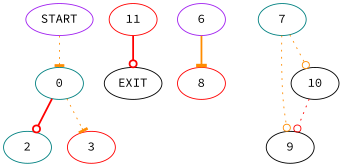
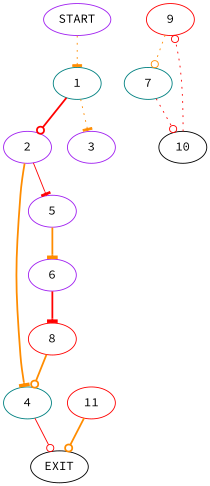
(133, 48) -> (77, 431)
(297, 48) -> (164, 112)
(201, 49) -> (52, 305)
(282, 80) -> (161, 48)
(59, 83) -> (77, 83)
(28, 147) -> (28, 147)
(91, 147) -> (91, 147)
(290, 147) -> (170, 20)
none -> (52, 211)
none -> (28, 403)
